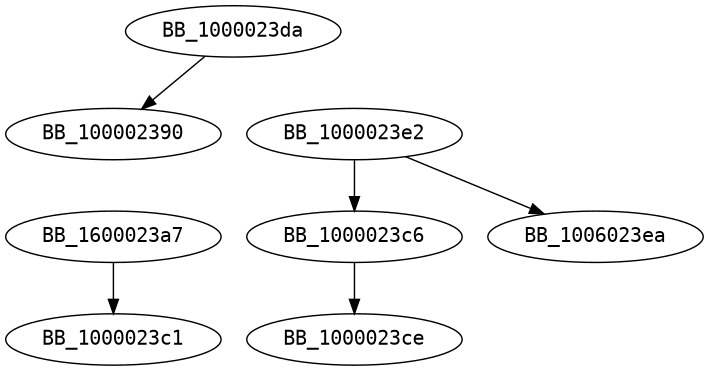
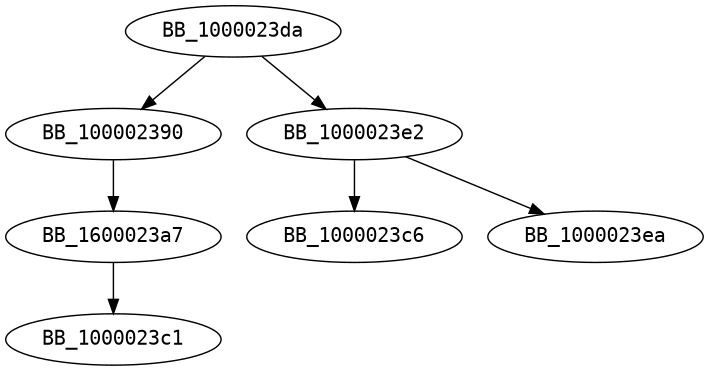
none -> (288, 78)
none -> (113, 178)
(596, 237) -> (596, 237)
(354, 339) -> none
